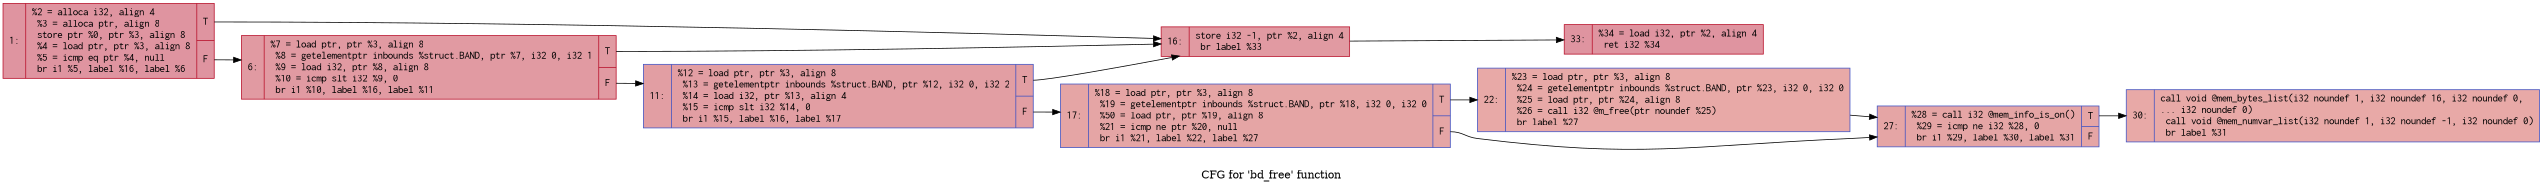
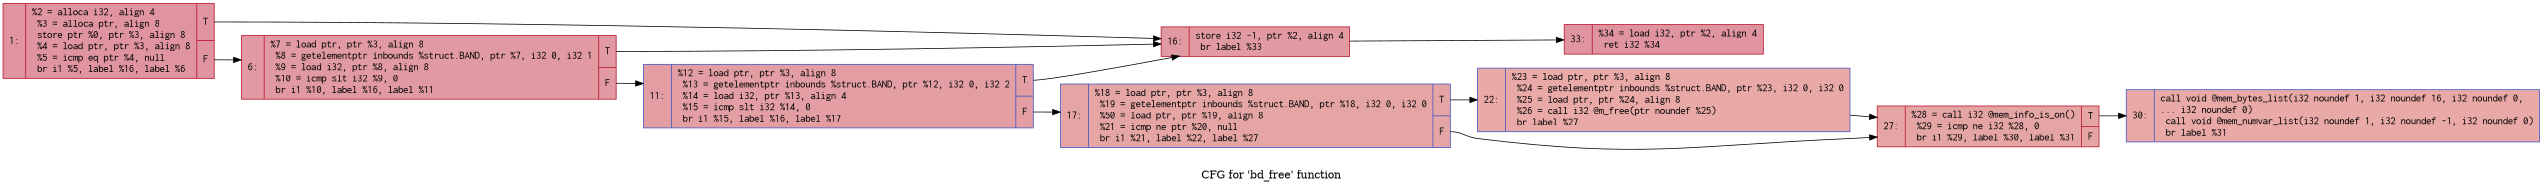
(1988, 126) -> (1988, 126)
